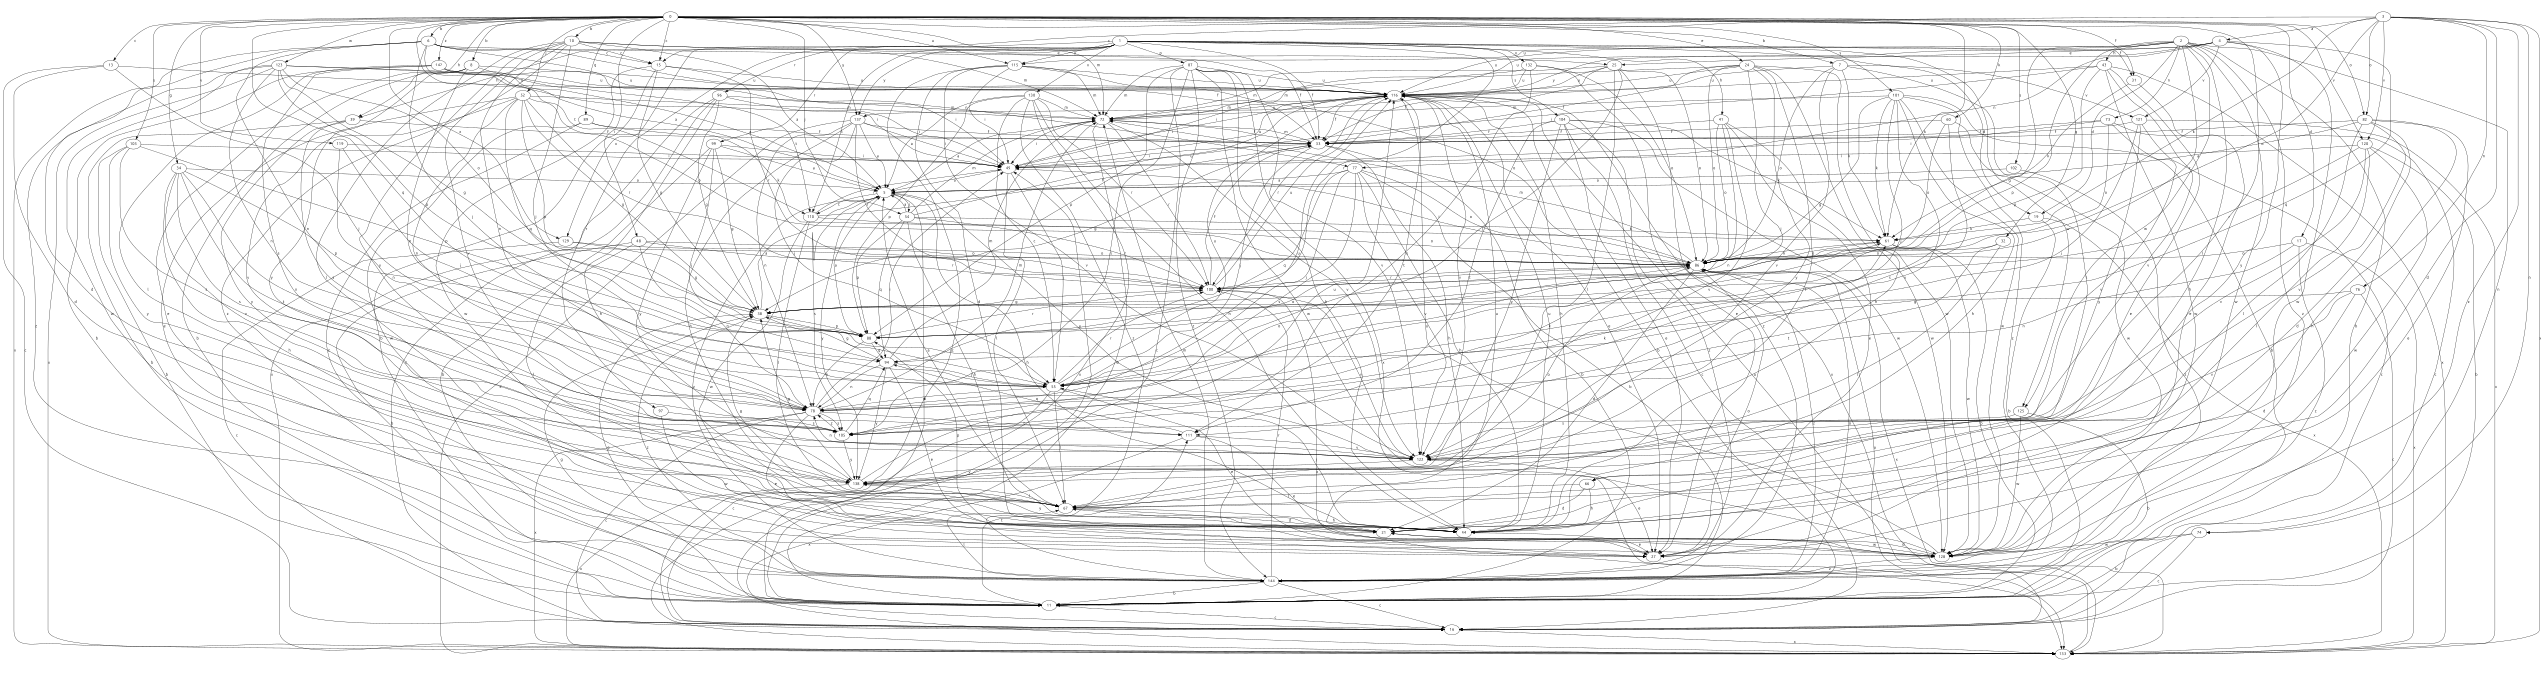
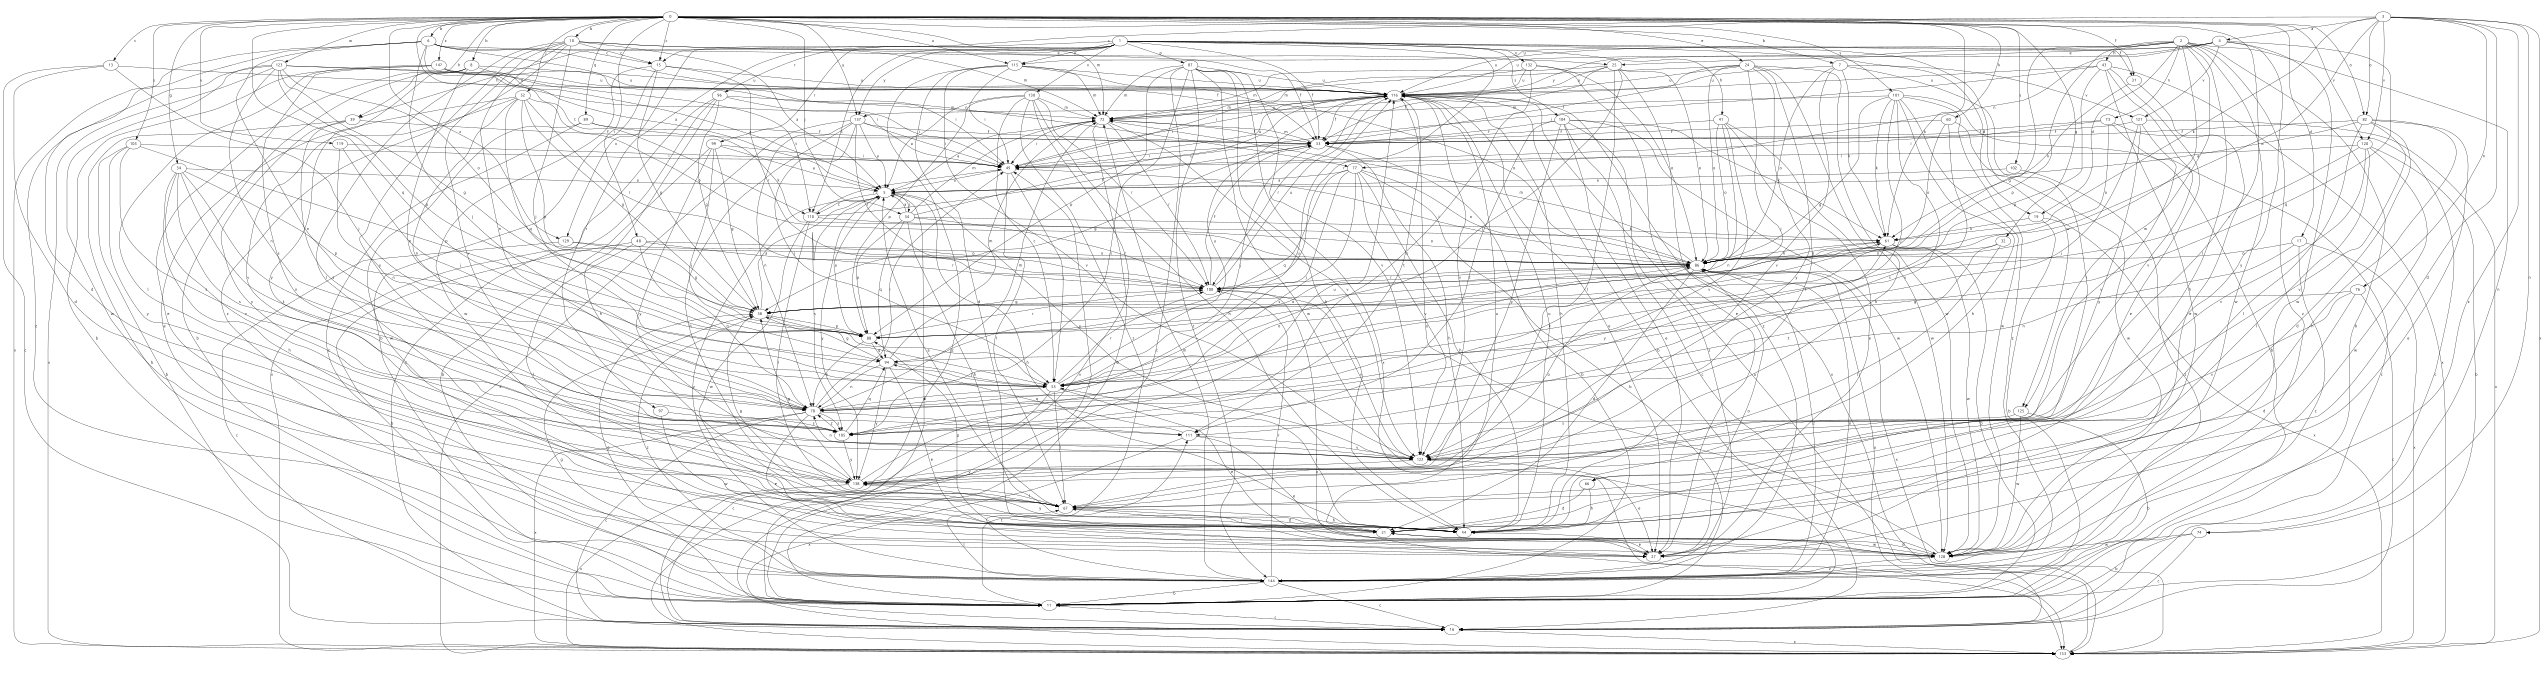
(811, 108) -> none
(1605, 338) -> (1605, 338)
(1328, 492) -> none
